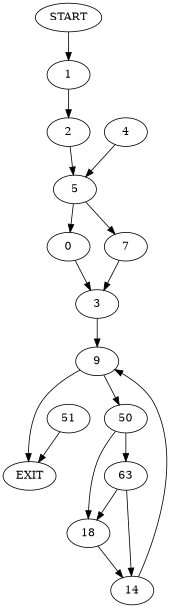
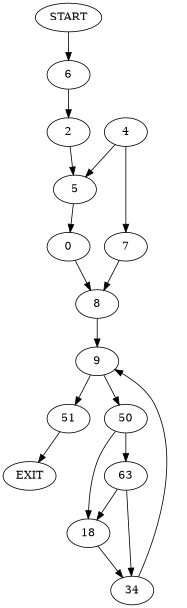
(69, 75) -> (69, 75)
(98, 215) -> (126, 185)
(97, 304) -> (97, 304)
(41, 403) -> (85, 386)
(132, 591) -> (132, 591)
